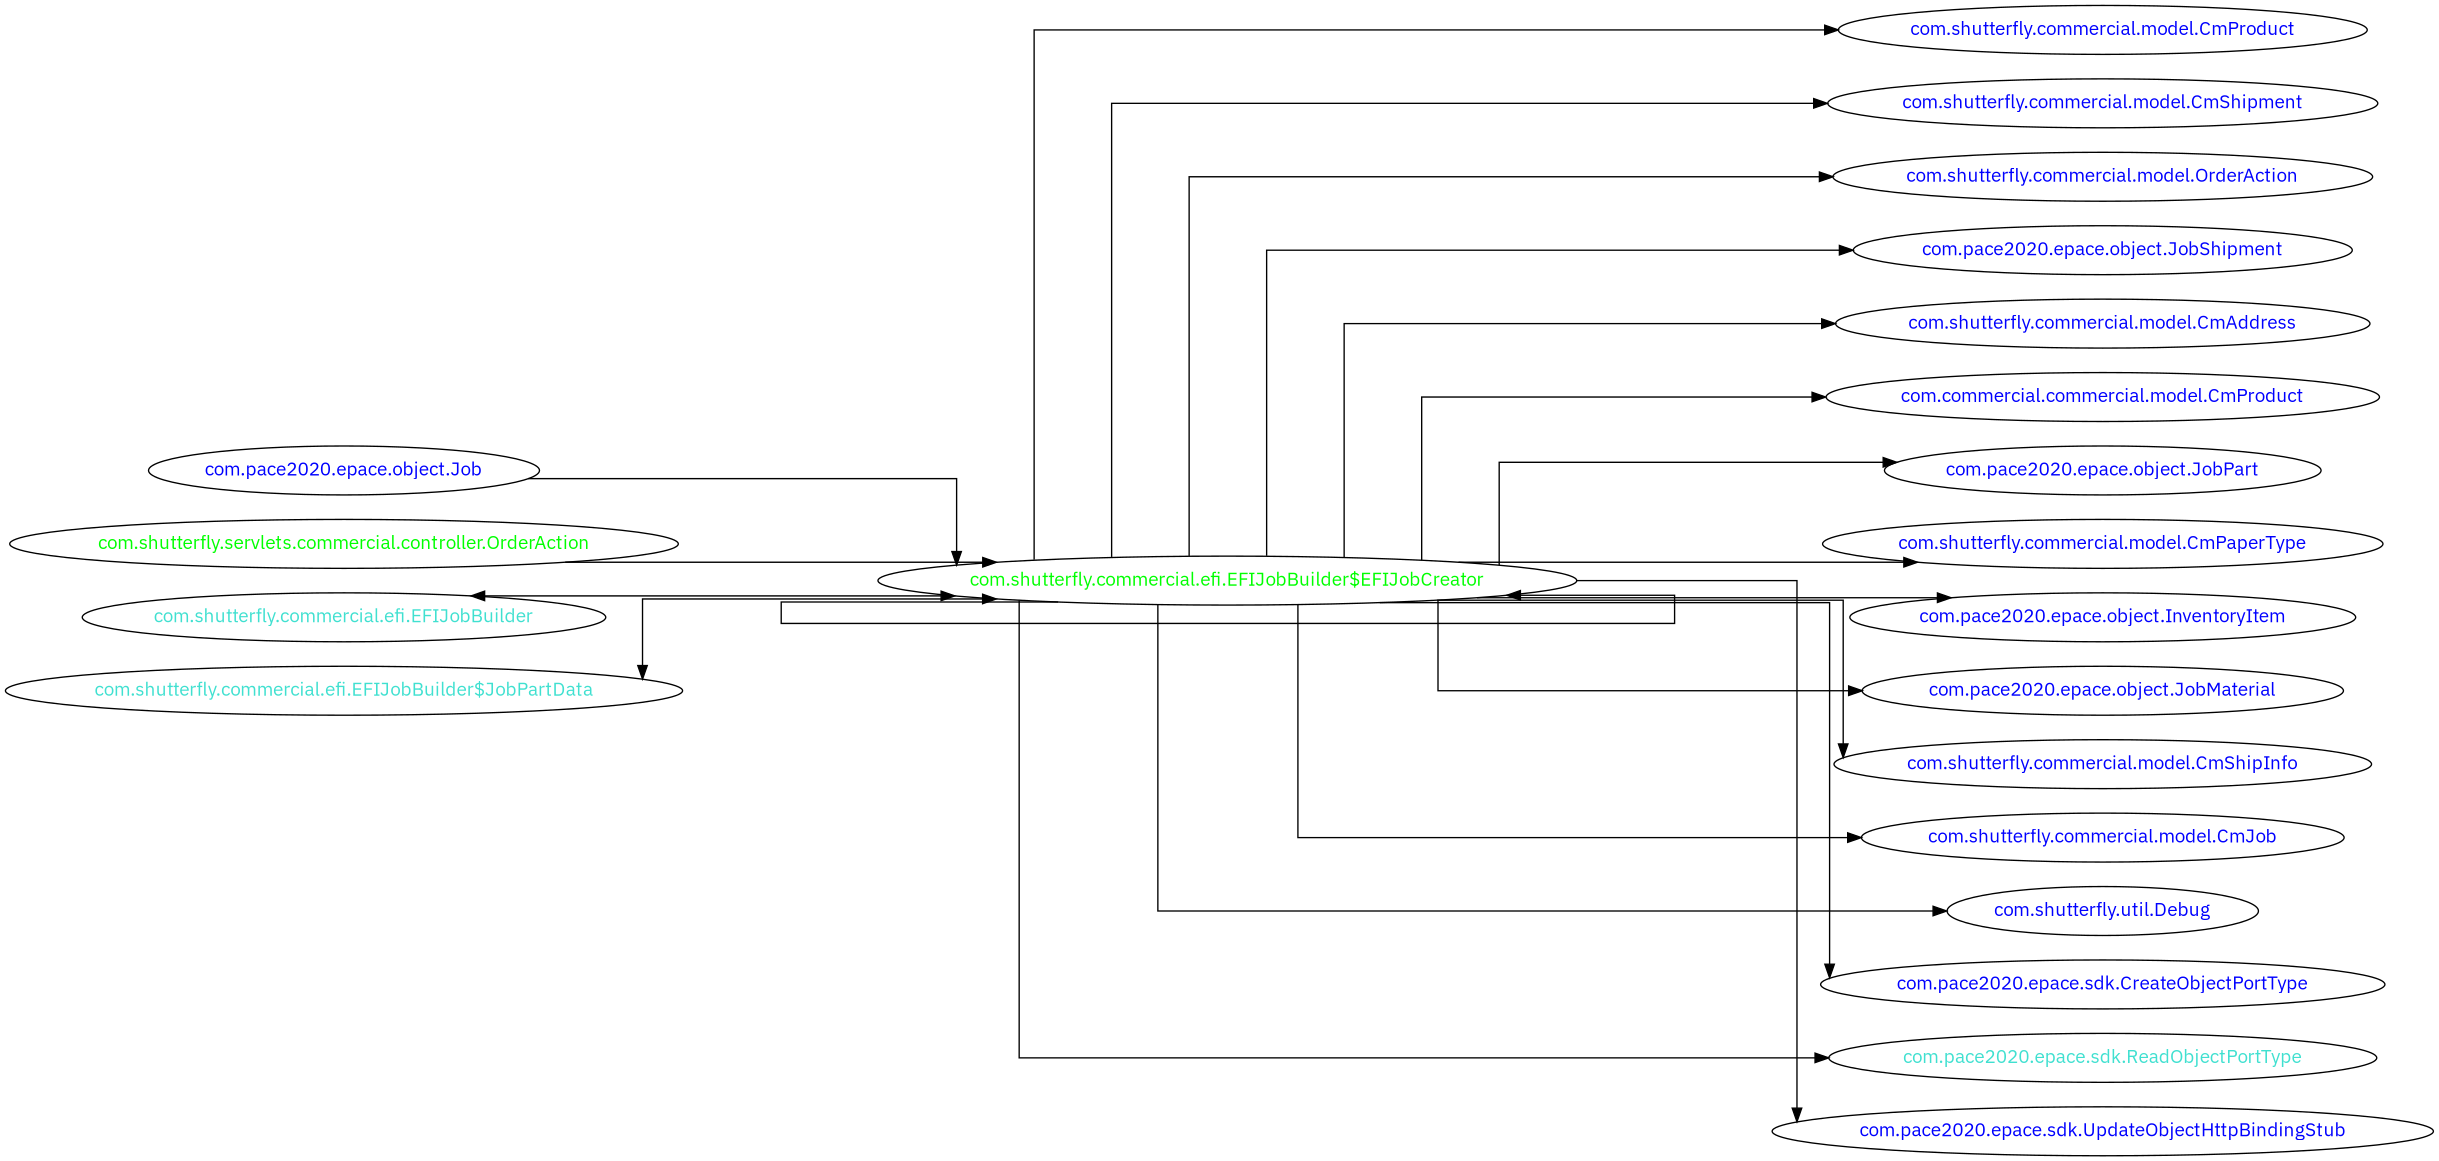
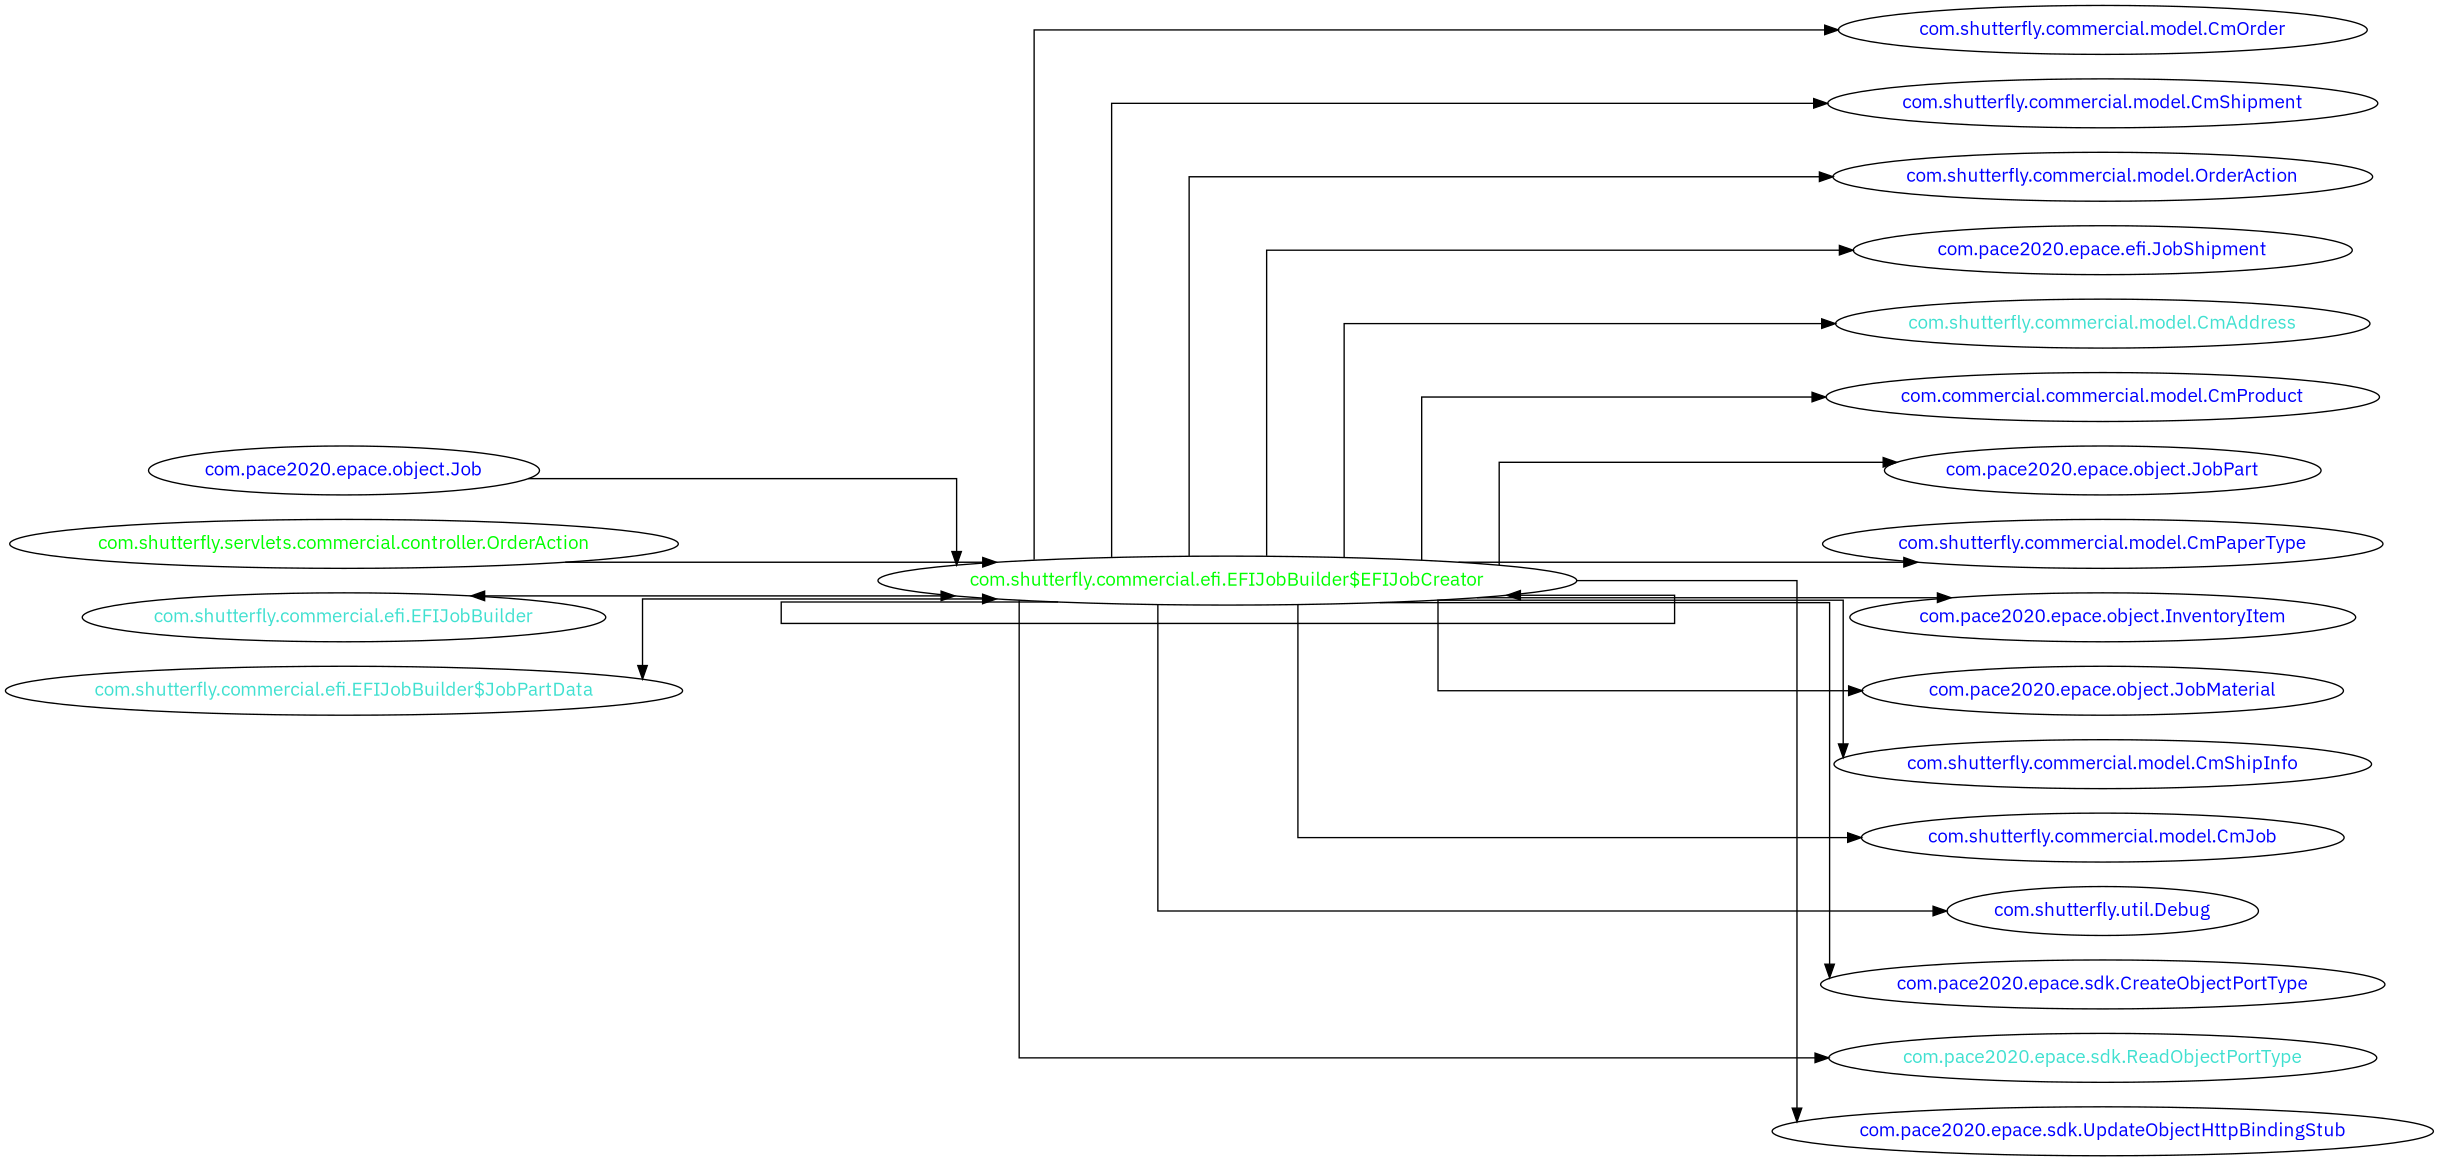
(2103, 30) -> (2103, 30)
(2103, 250) -> (2103, 250)
(2103, 324) -> (2103, 324)
